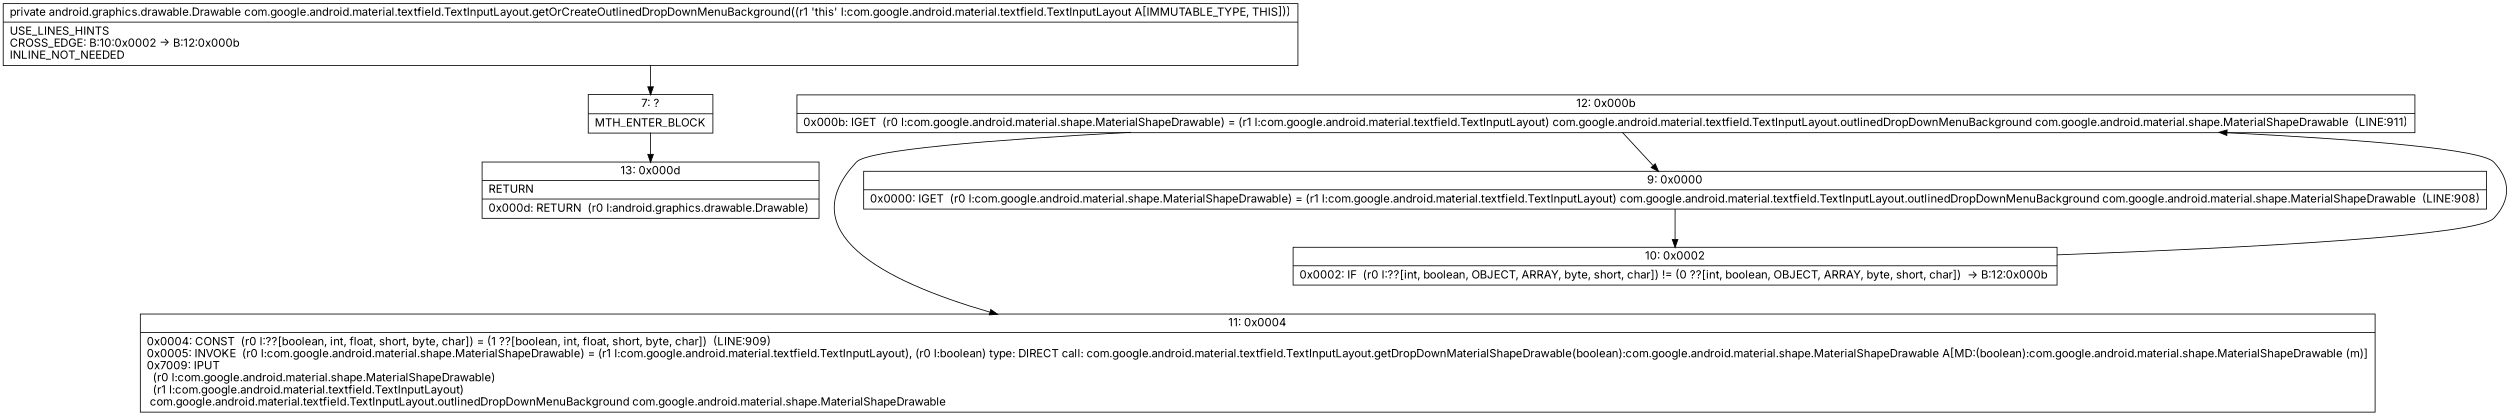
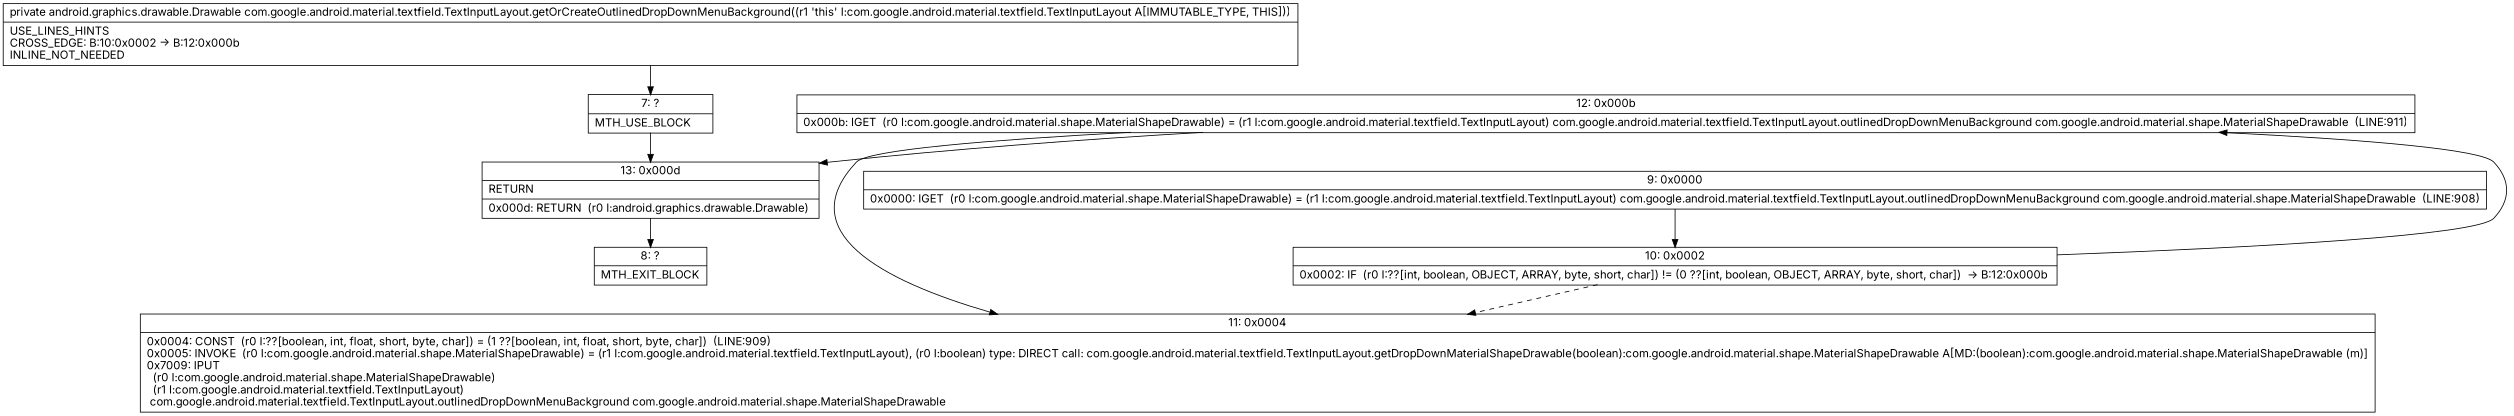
(651, 123) -> (643, 123)
(1638, 149) -> (1015, 145)
none -> (651, 266)
none -> (1536, 299)
